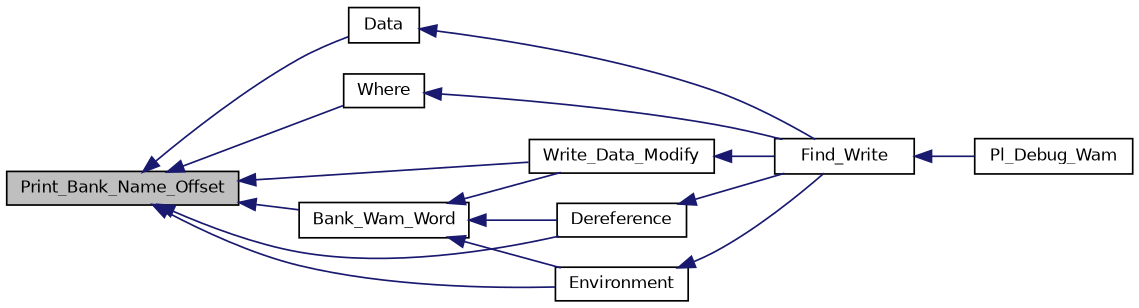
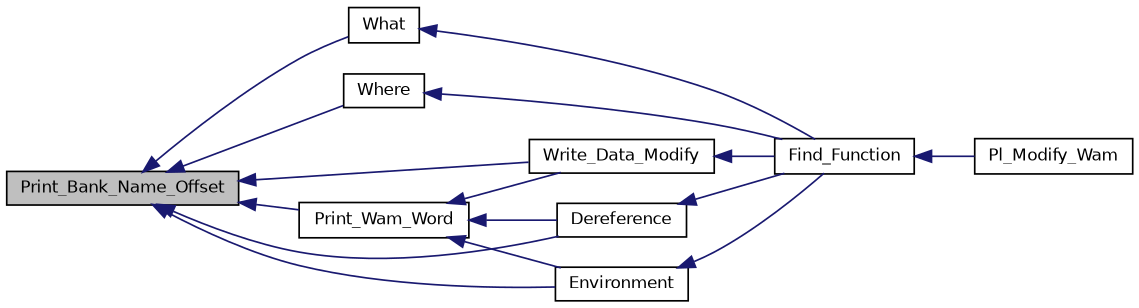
(384, 25) -> (384, 25)
(844, 156) -> (844, 156)
(1054, 156) -> (1054, 156)
(384, 220) -> (384, 220)
